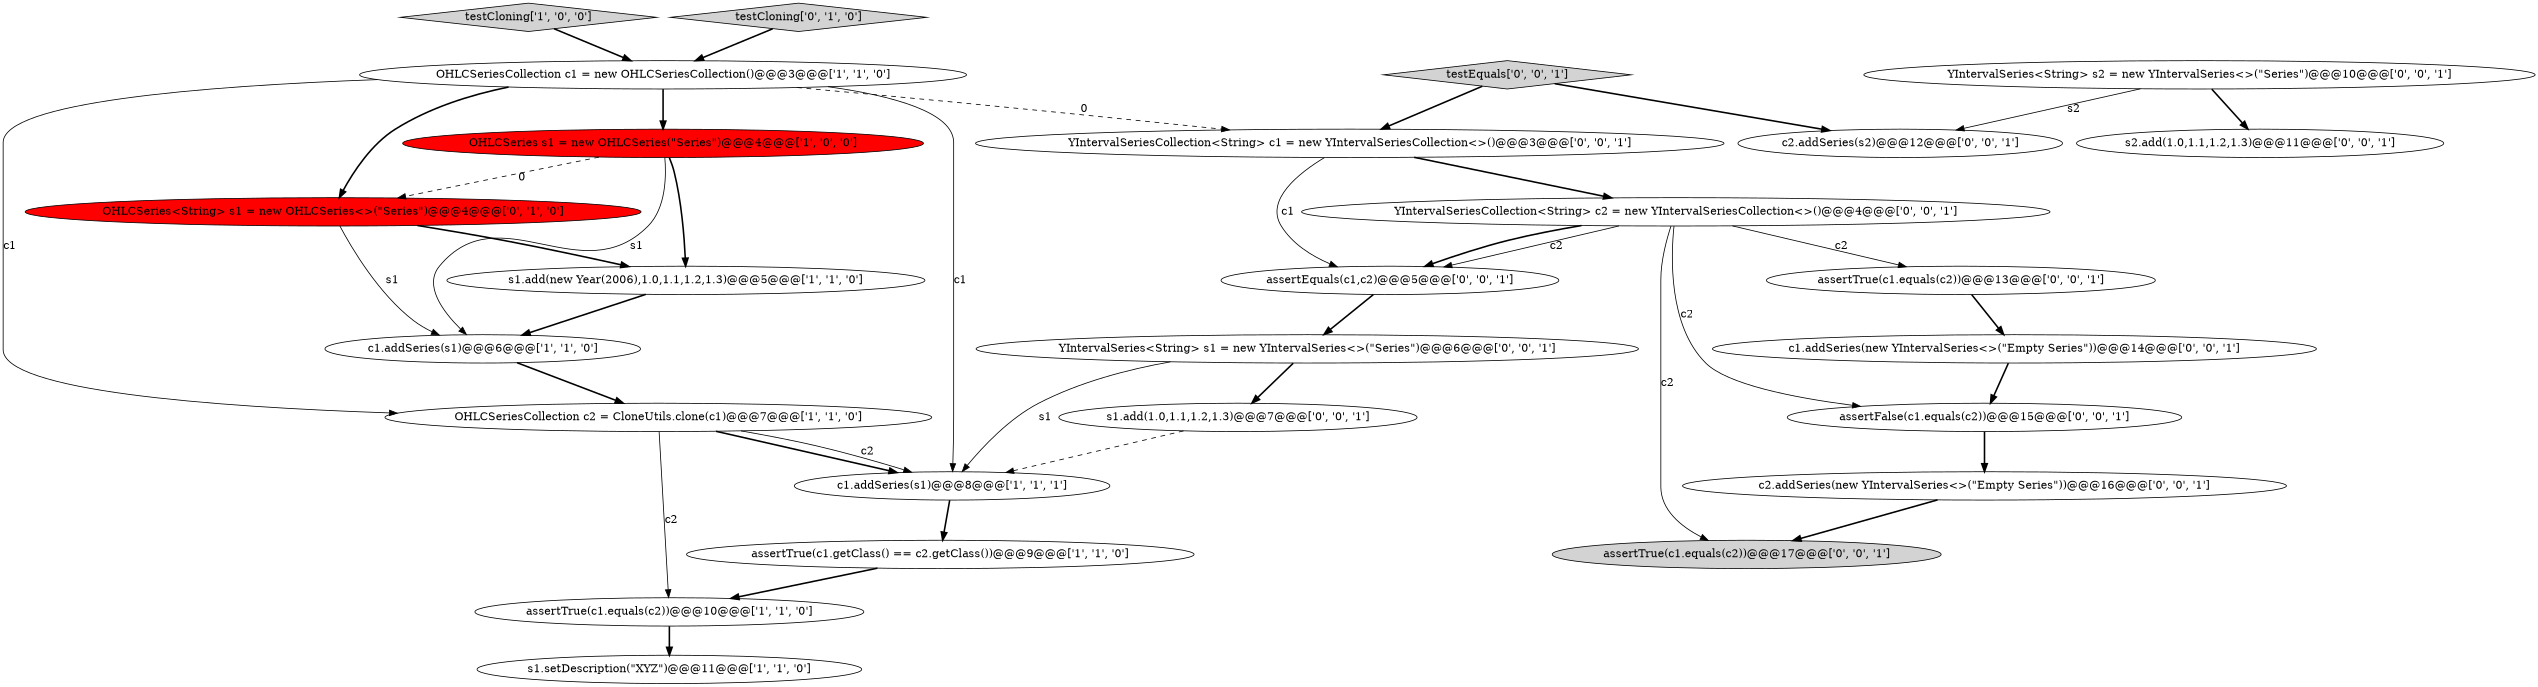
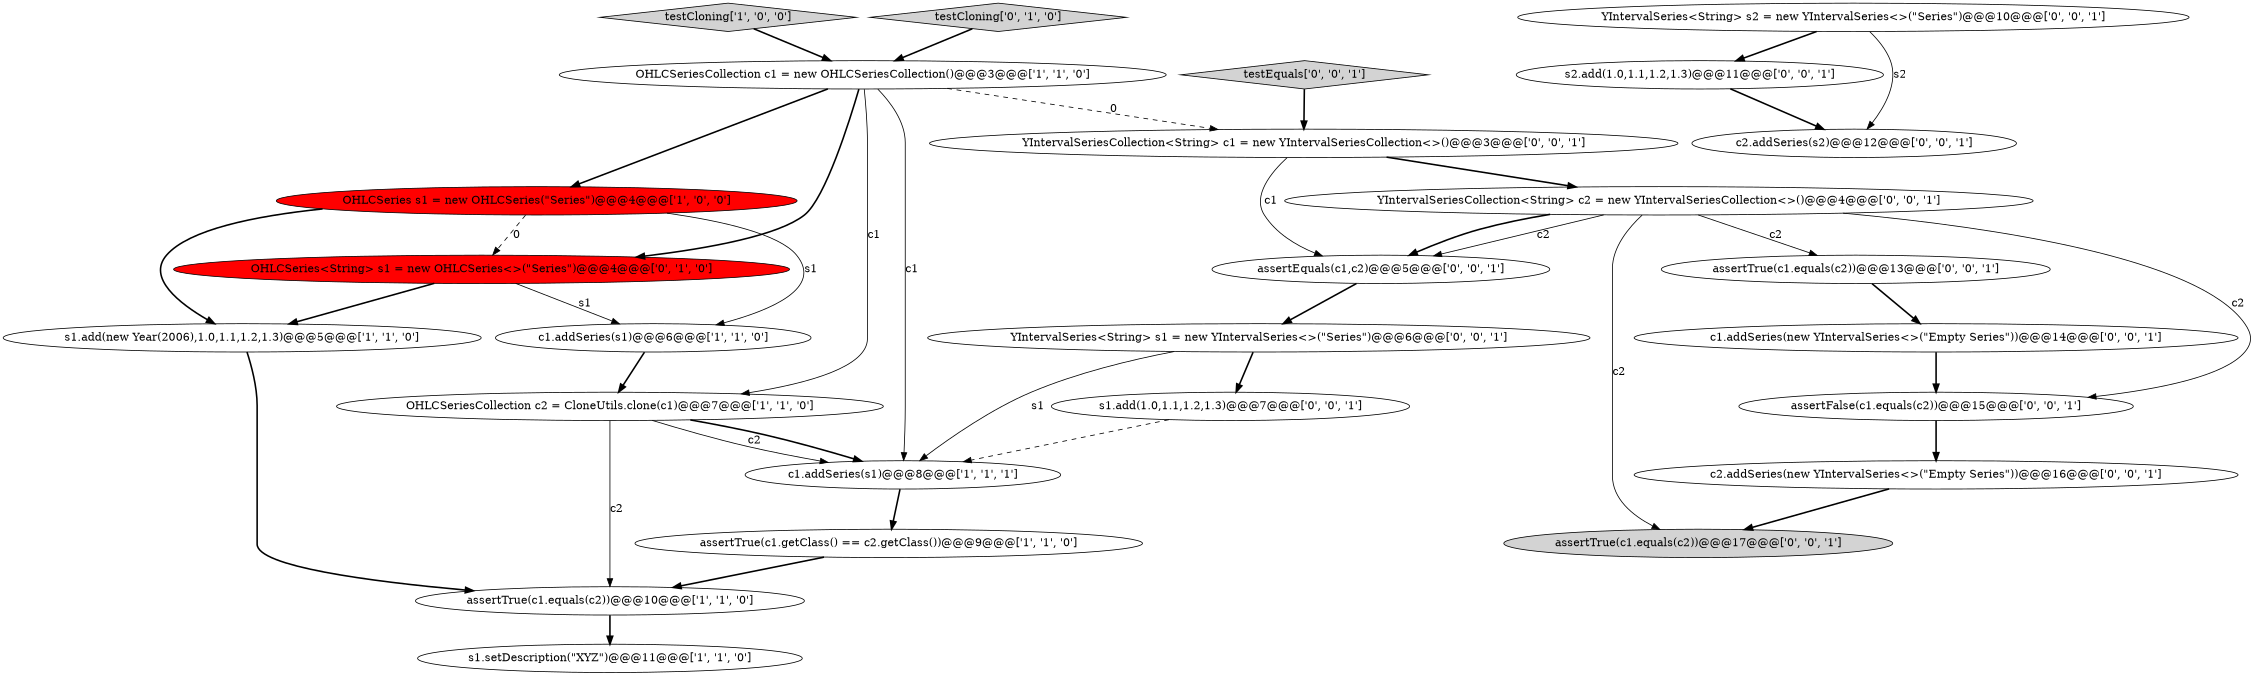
(1688, 106) -> (1773, 108)
(588, 313) -> (264, 553)
